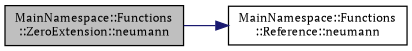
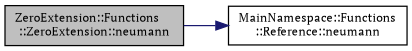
(94, 26) -> (94, 26)
